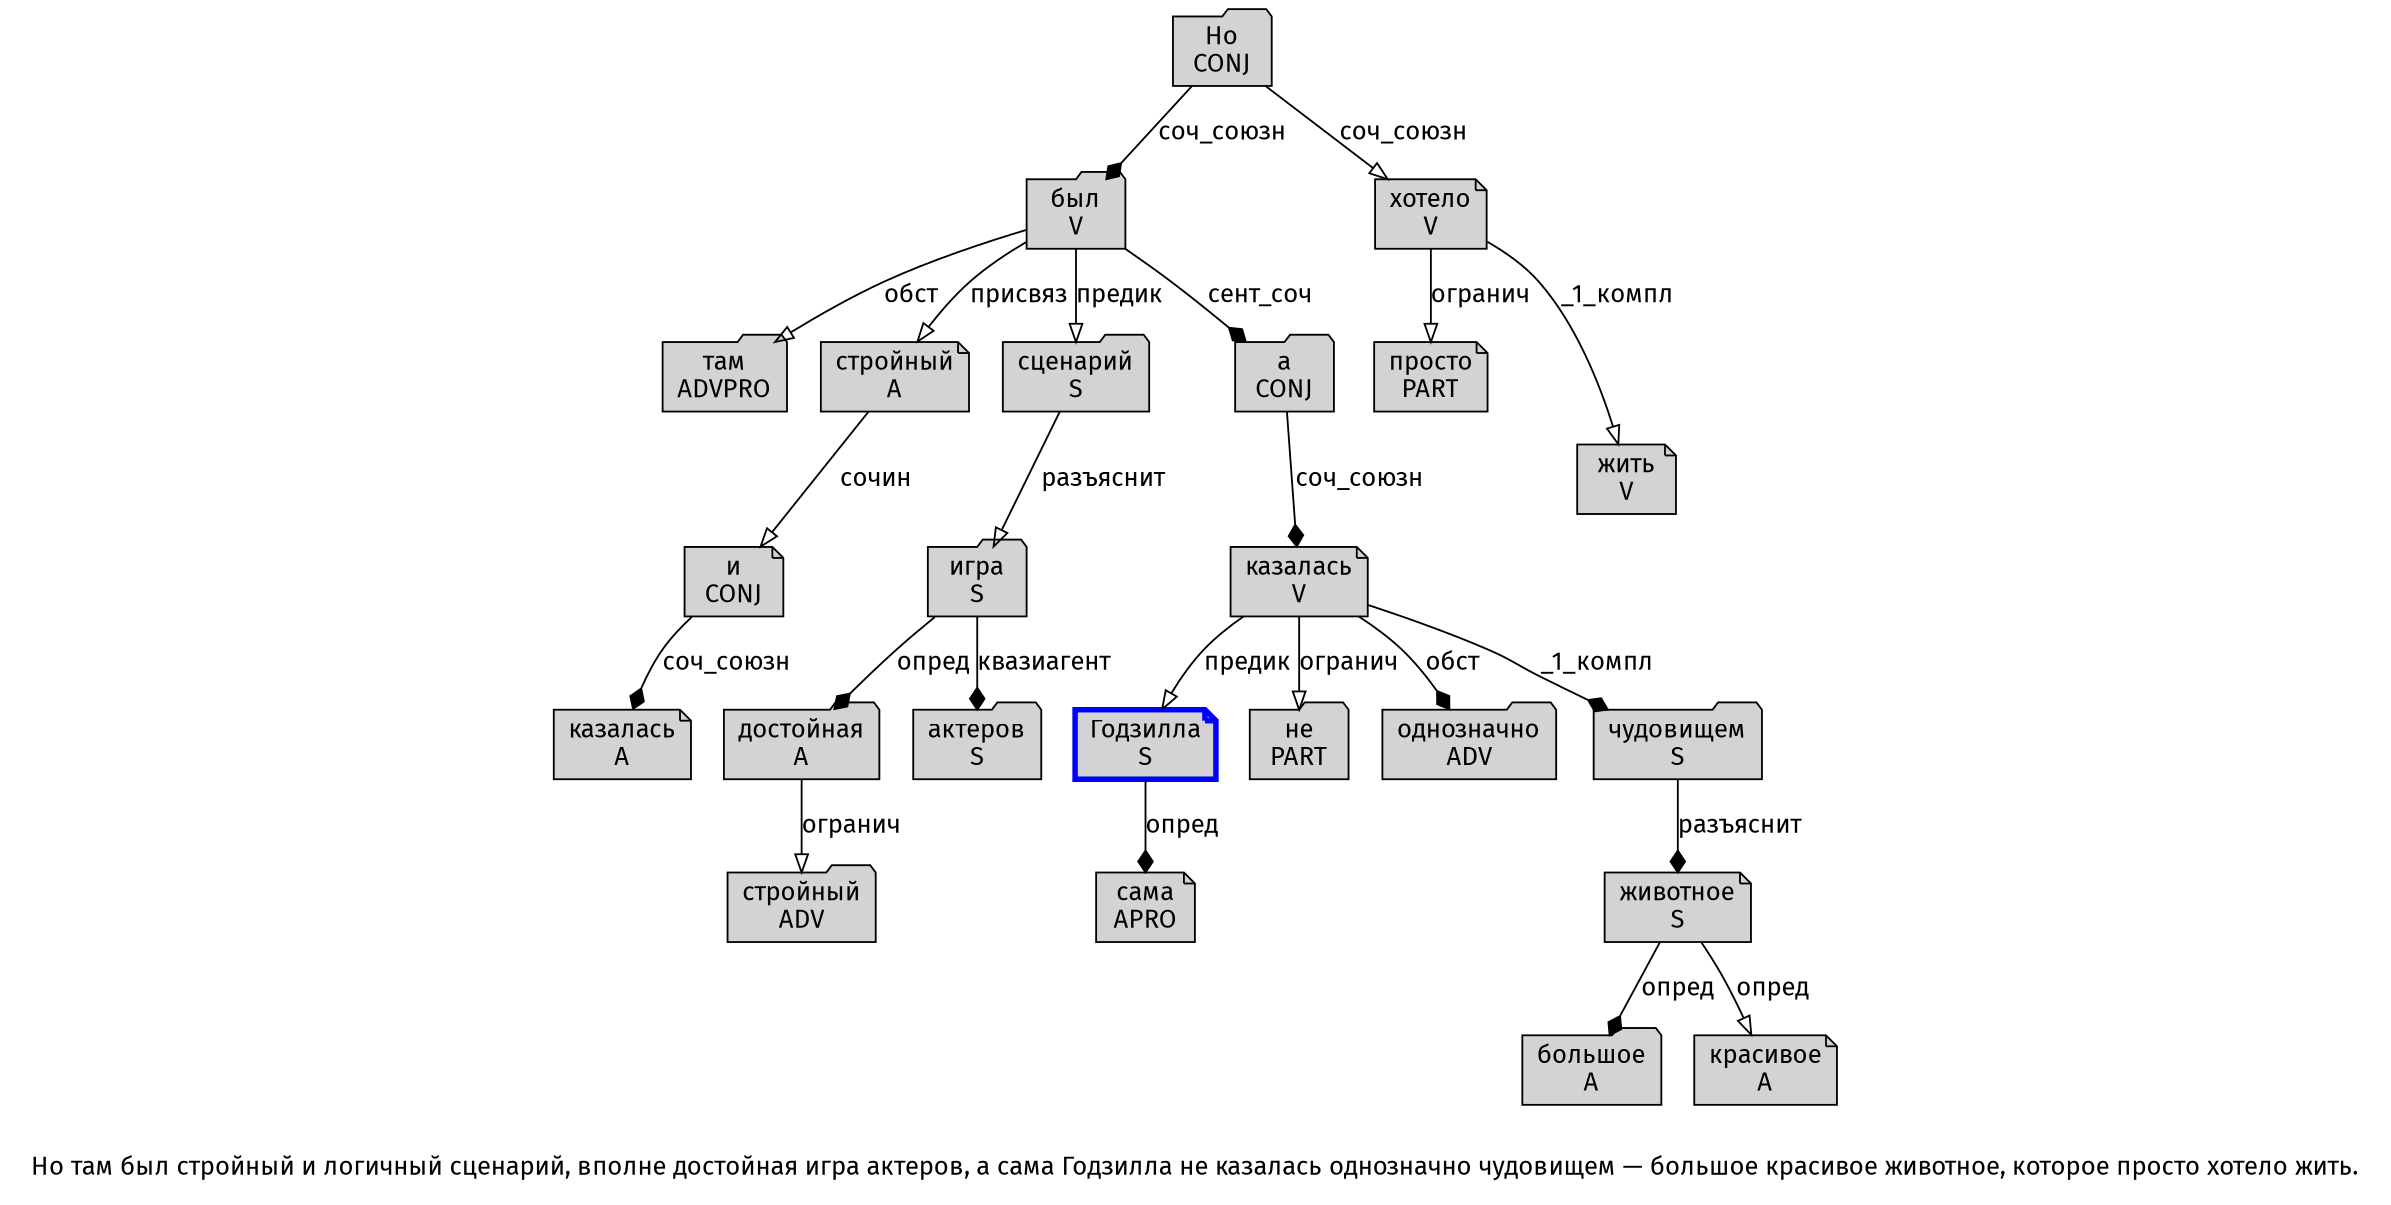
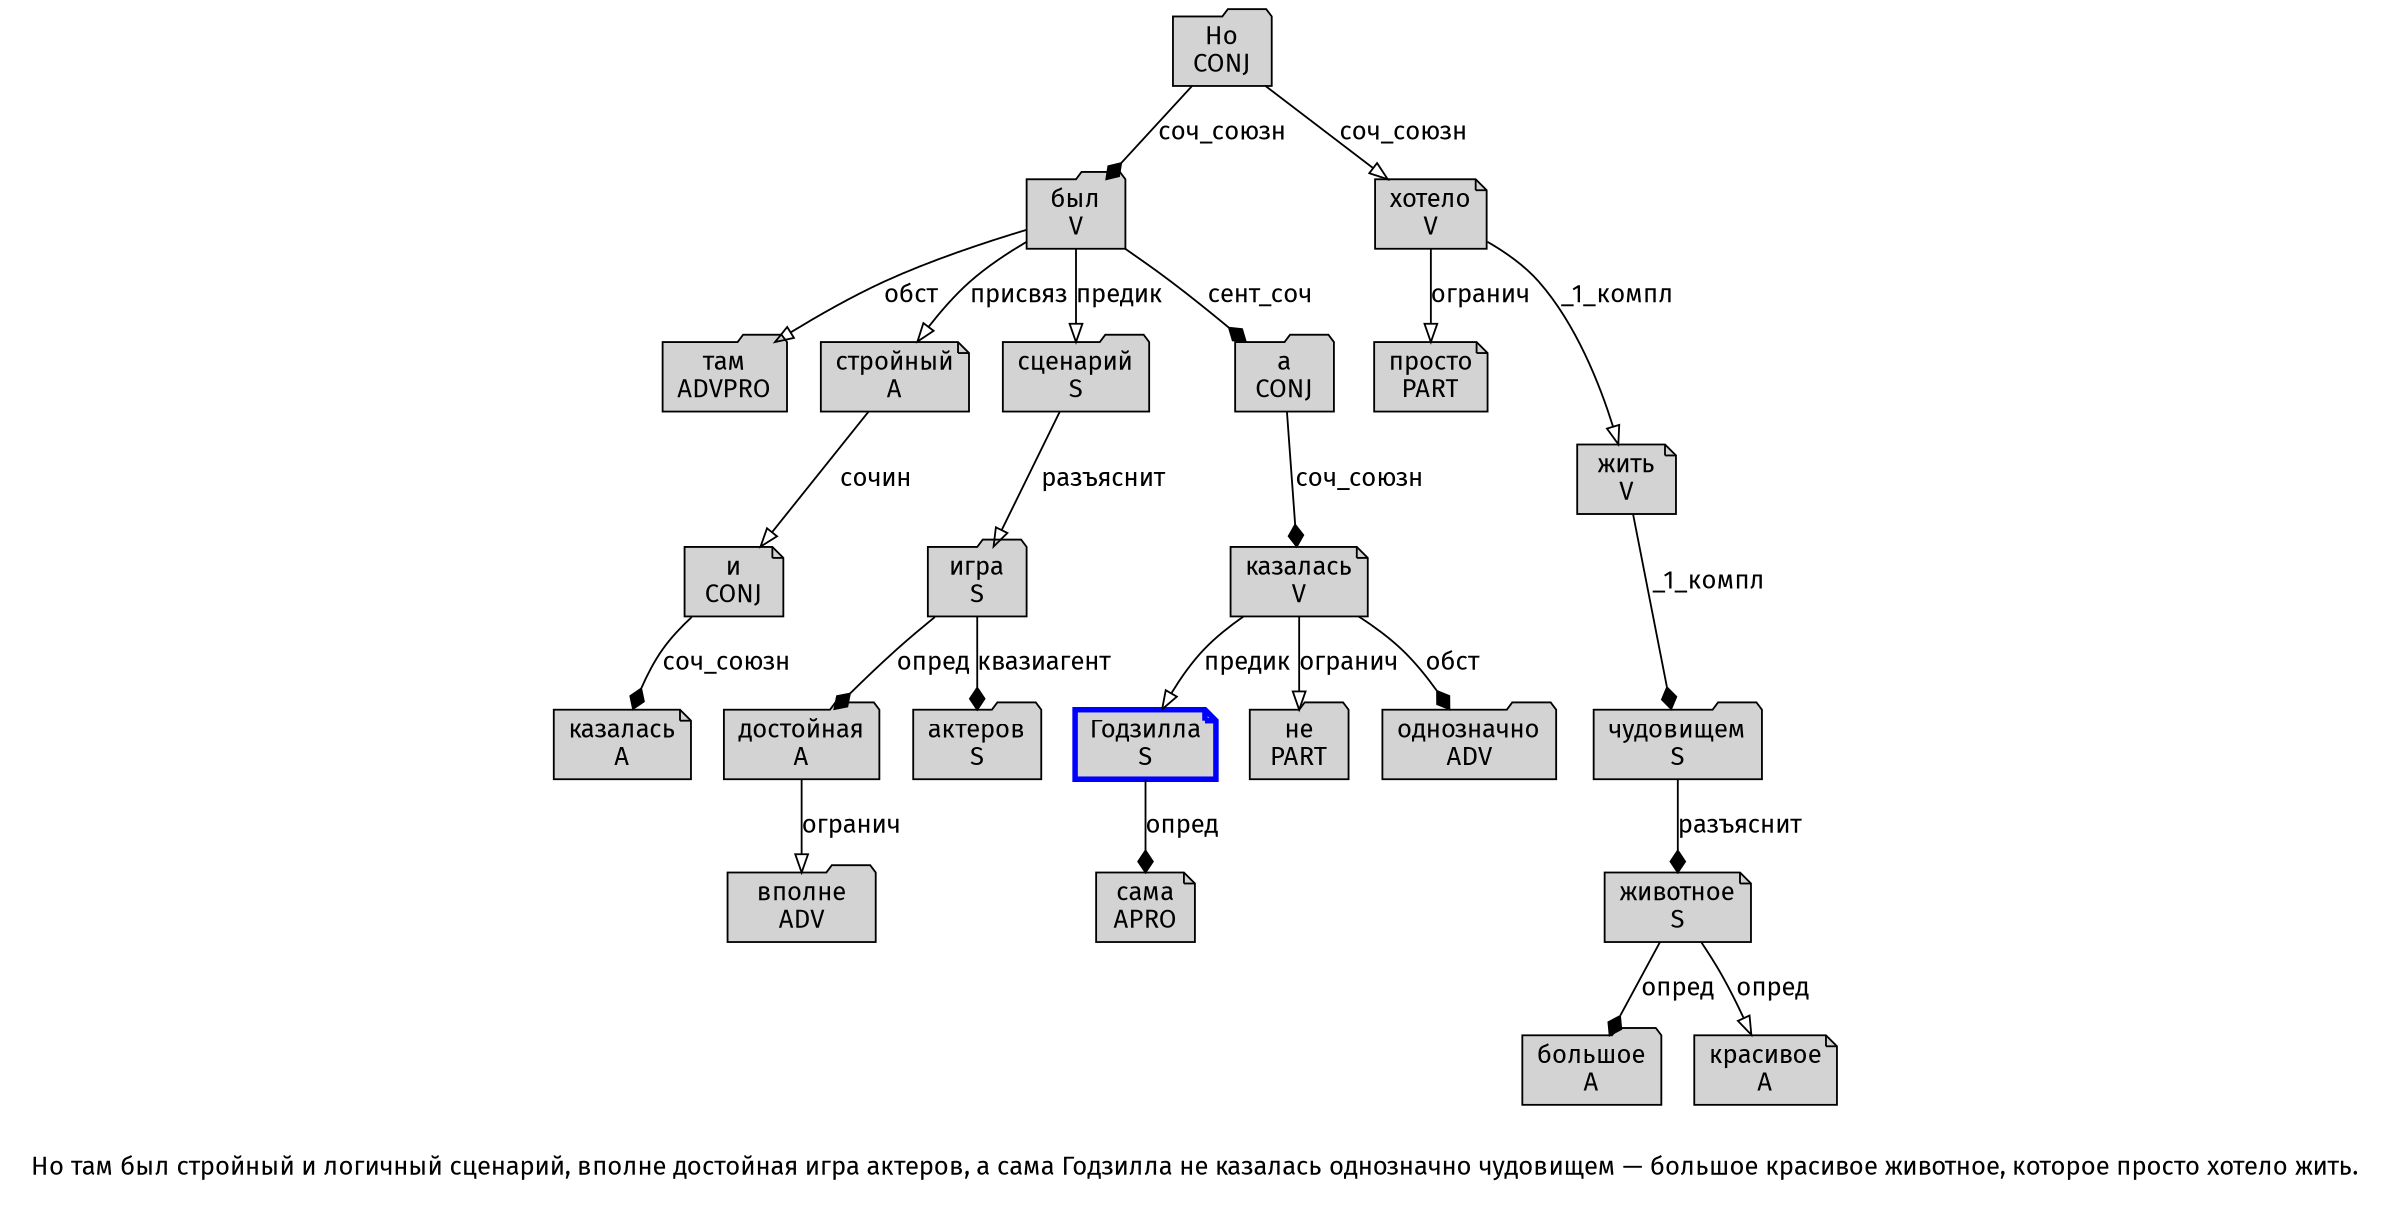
(1480, 646) -> (1650, 600)
(802, 907) -> (802, 907)
